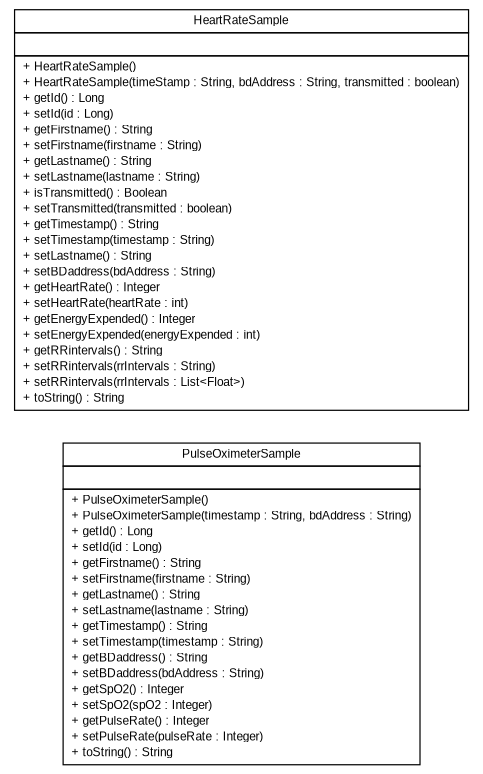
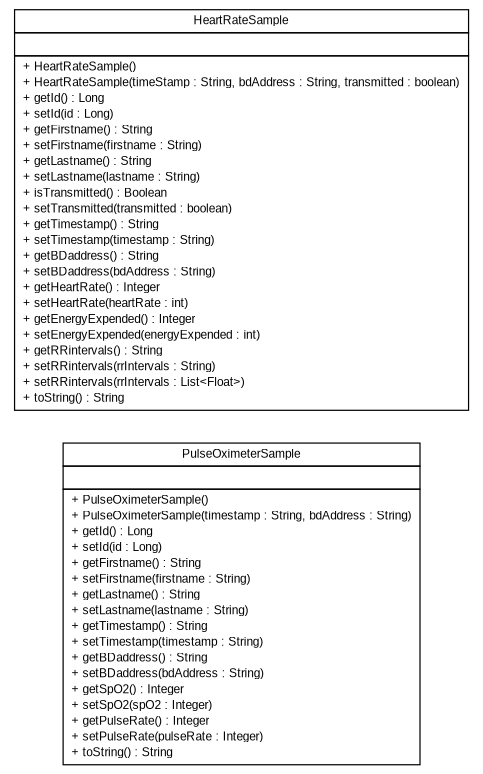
(87, 256) -> (91, 256)
